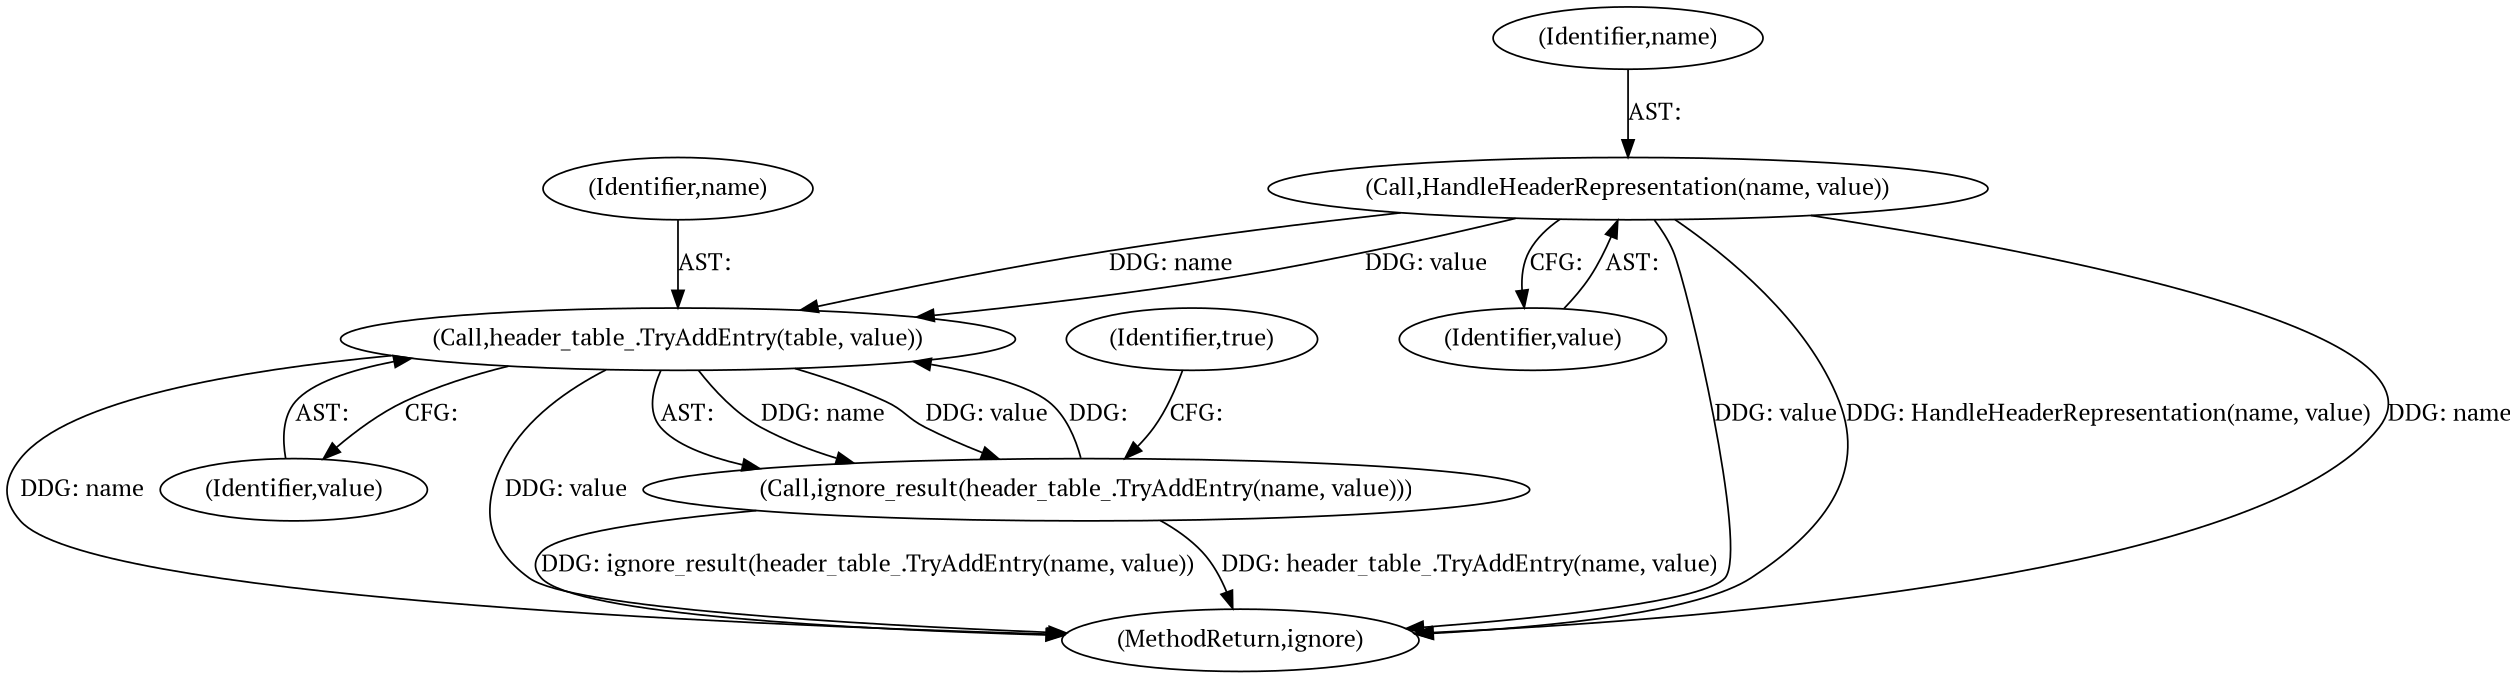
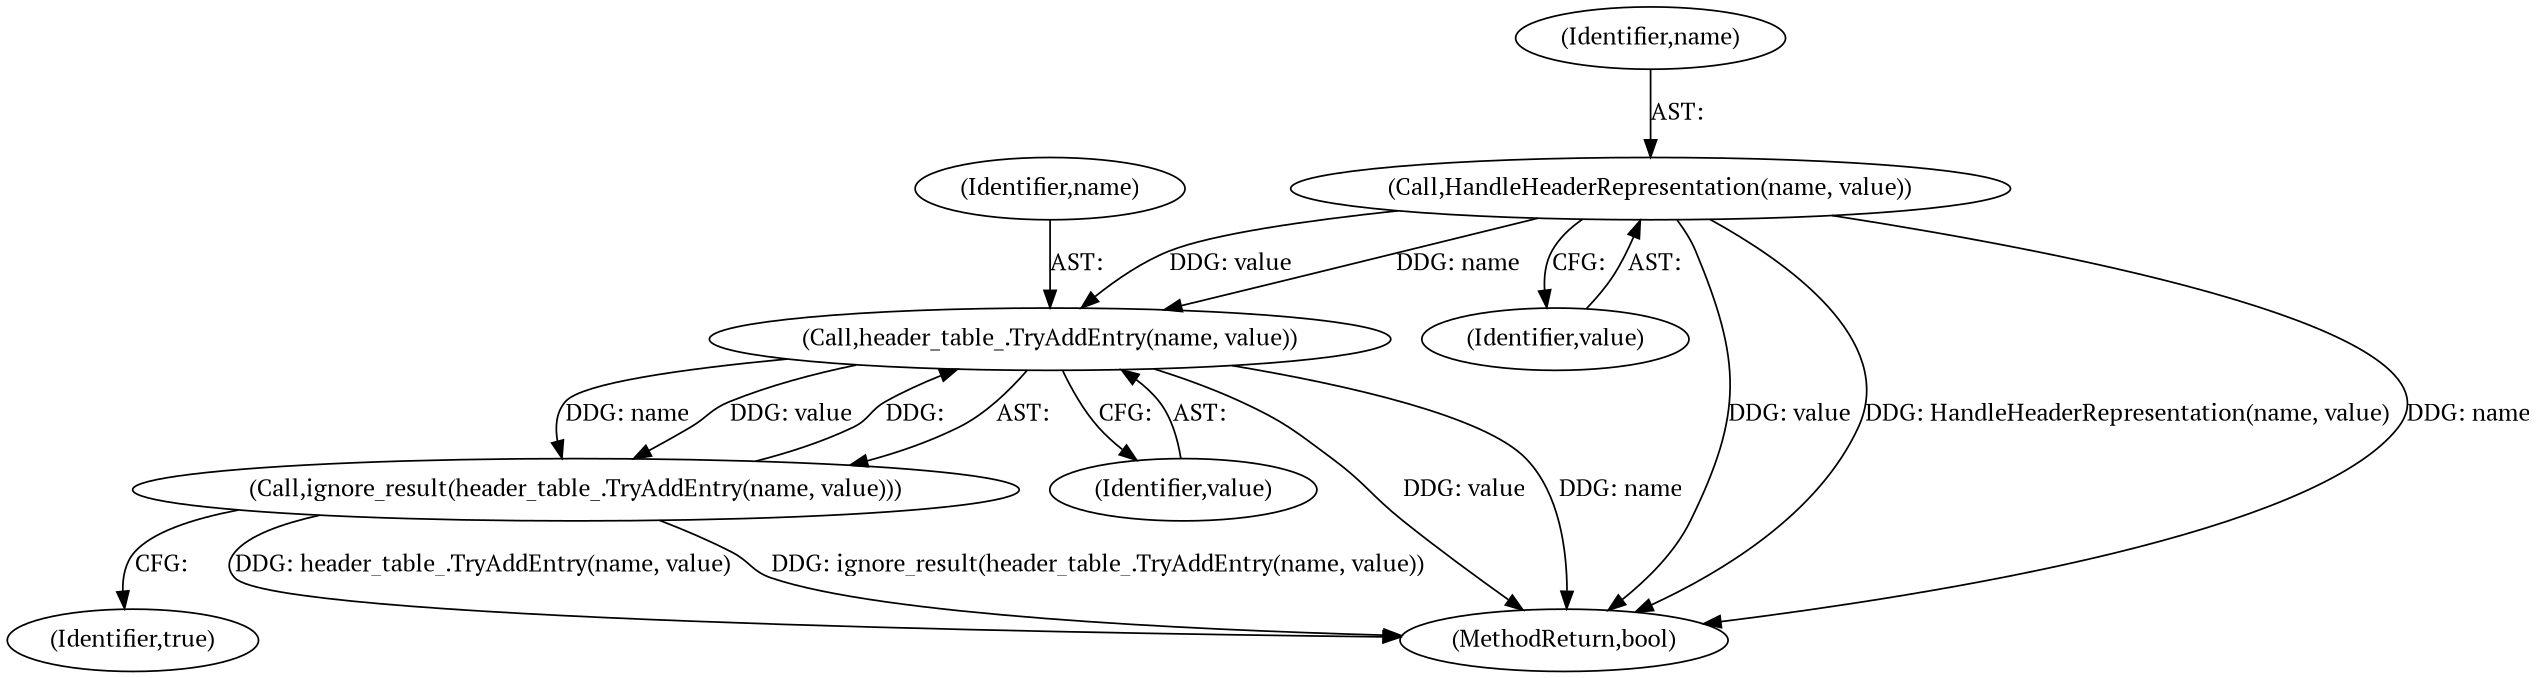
(678, 339) -> (1050, 339)
(1164, 411) -> (164, 532)
(1240, 640) -> (1564, 640)
